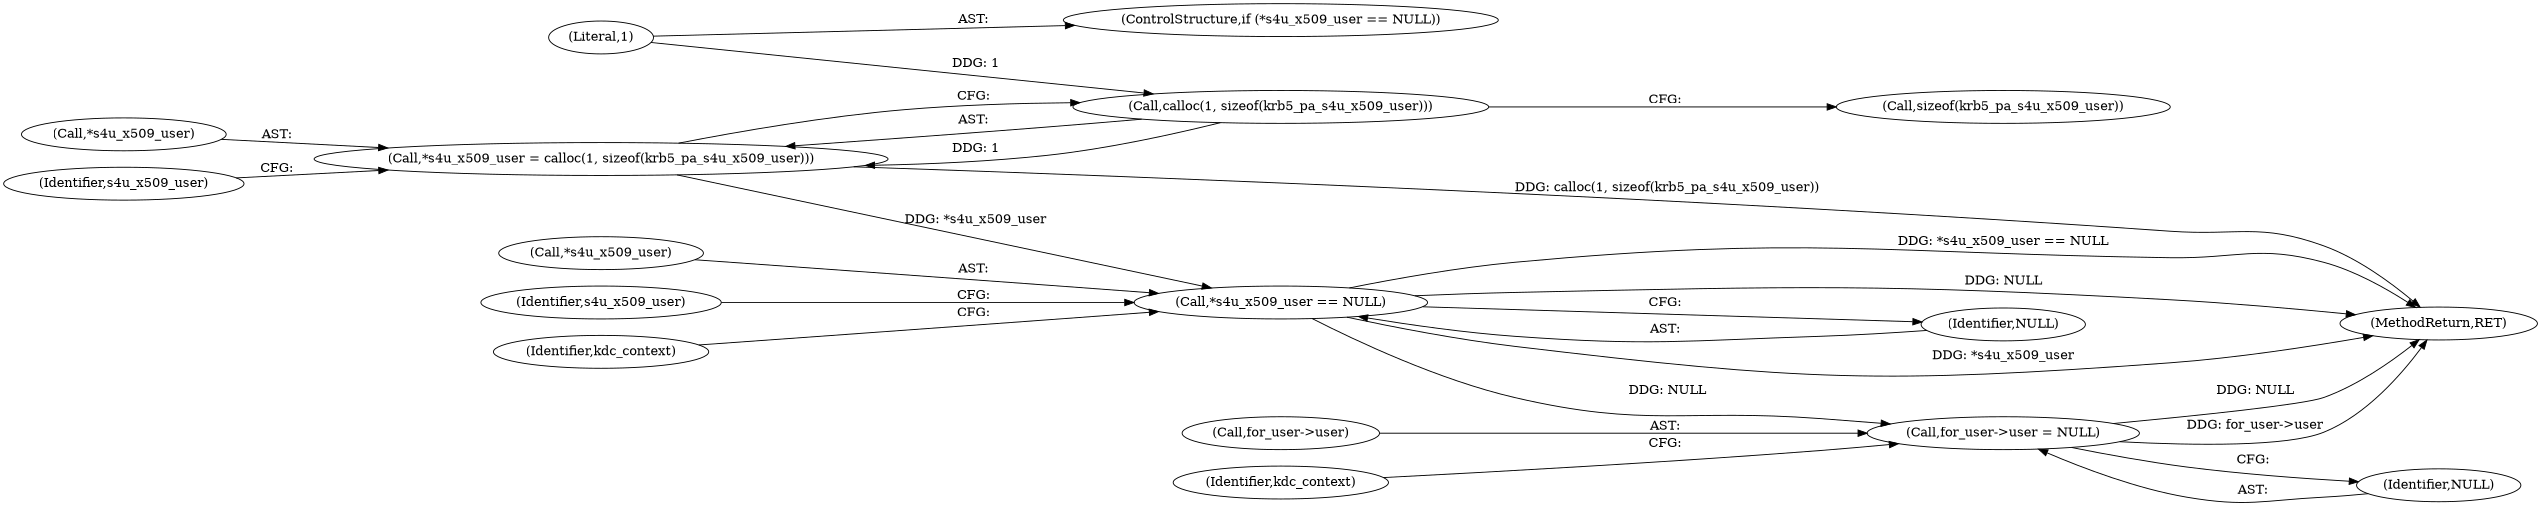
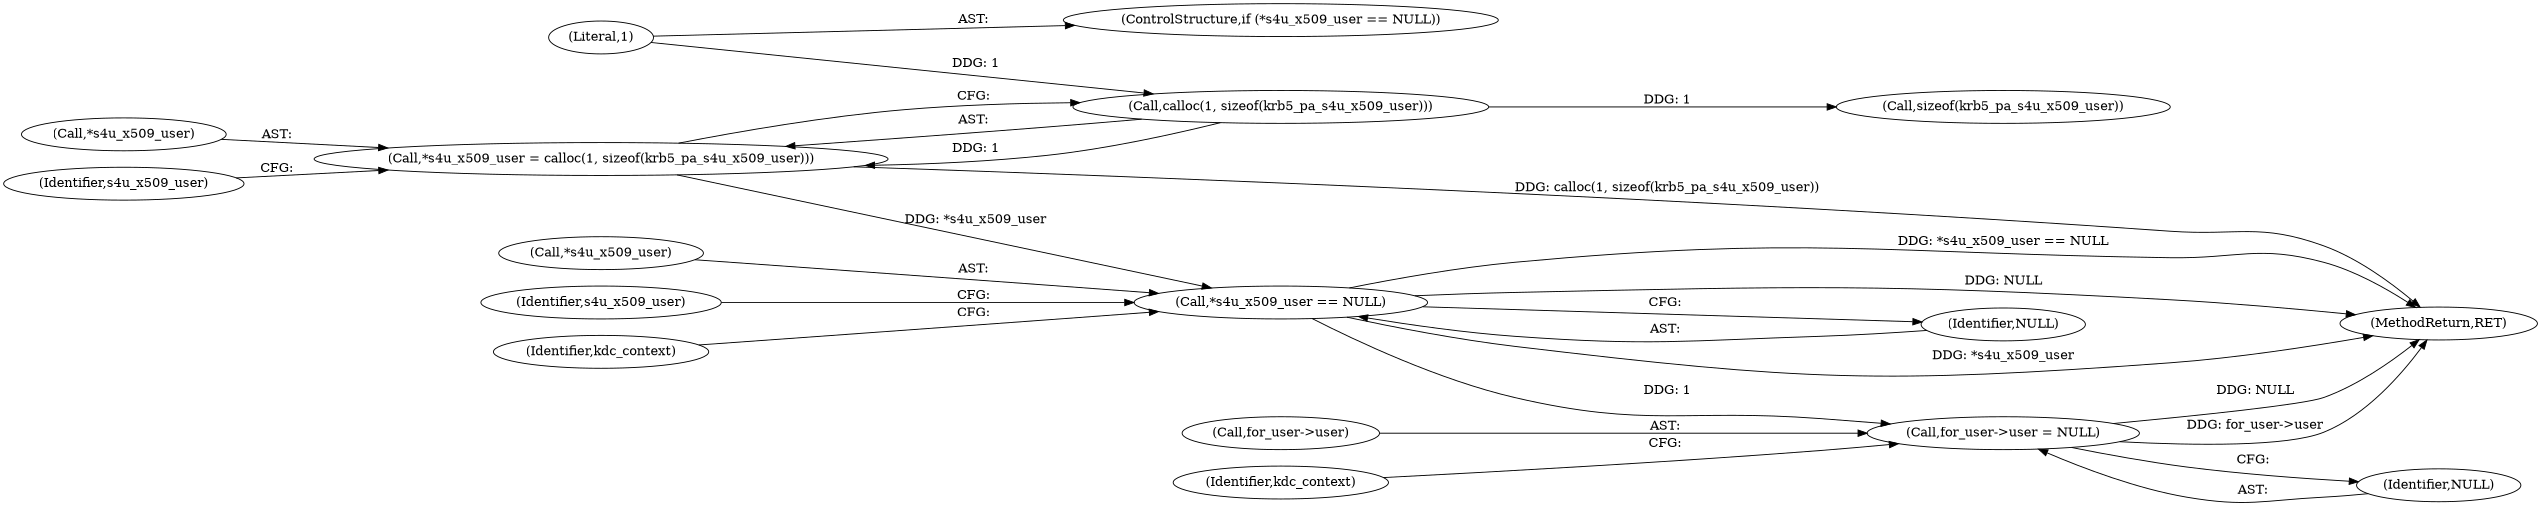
(1667, 100) -> (1667, 100)
(1667, 391) -> (1667, 391)
